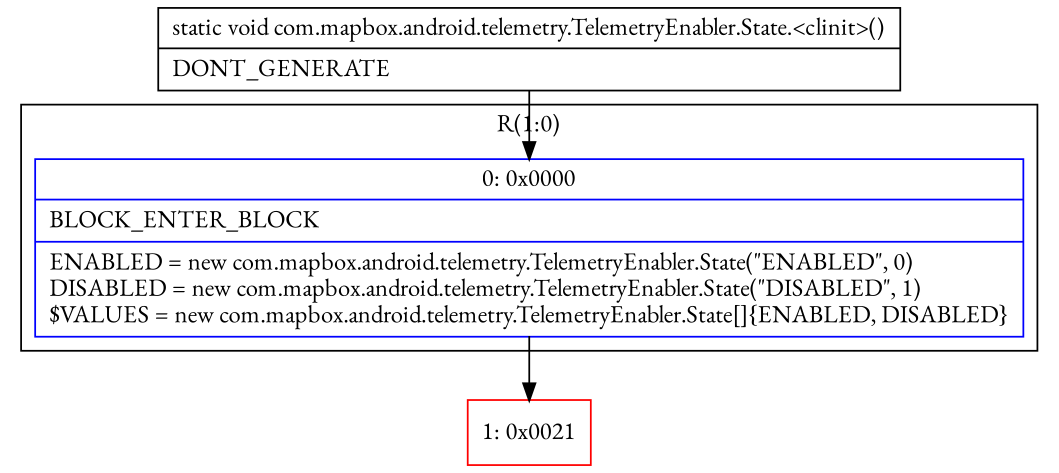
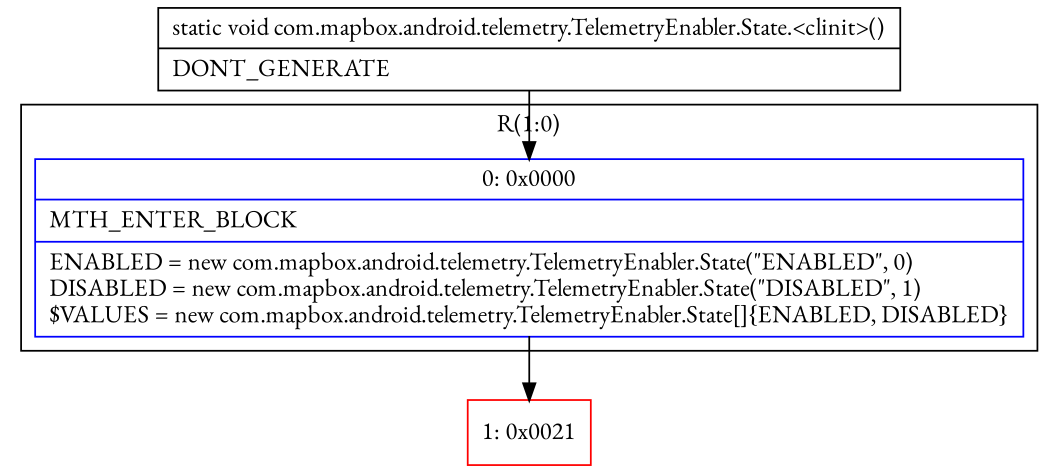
(185, 220) -> (174, 220)
